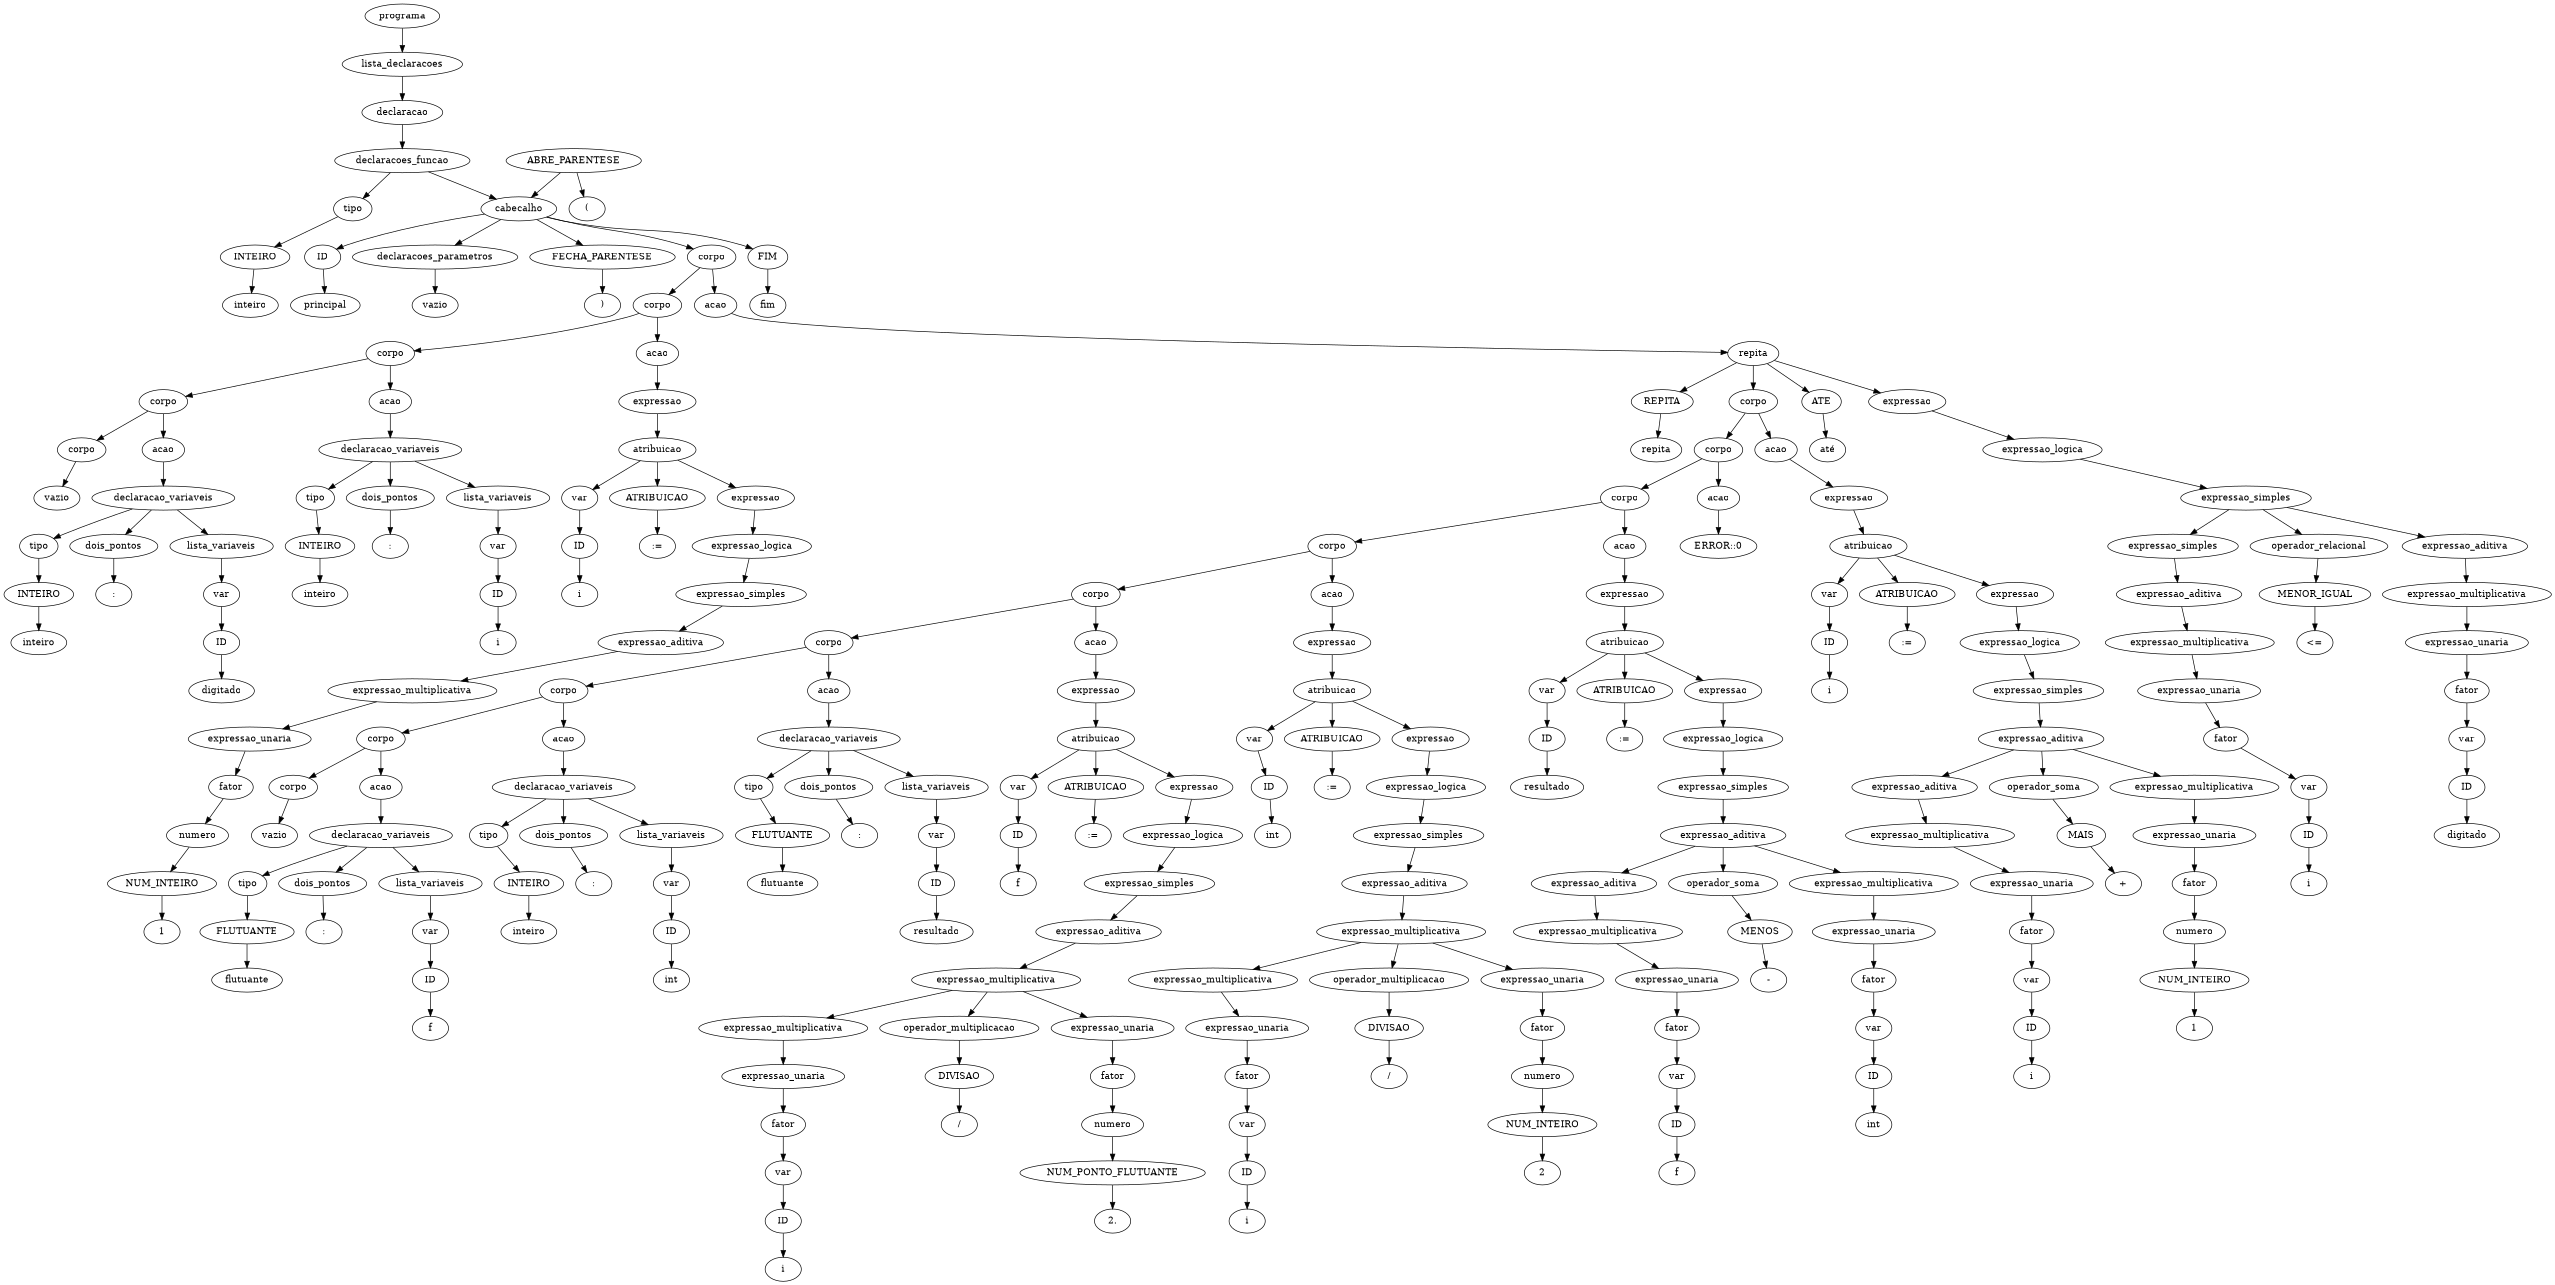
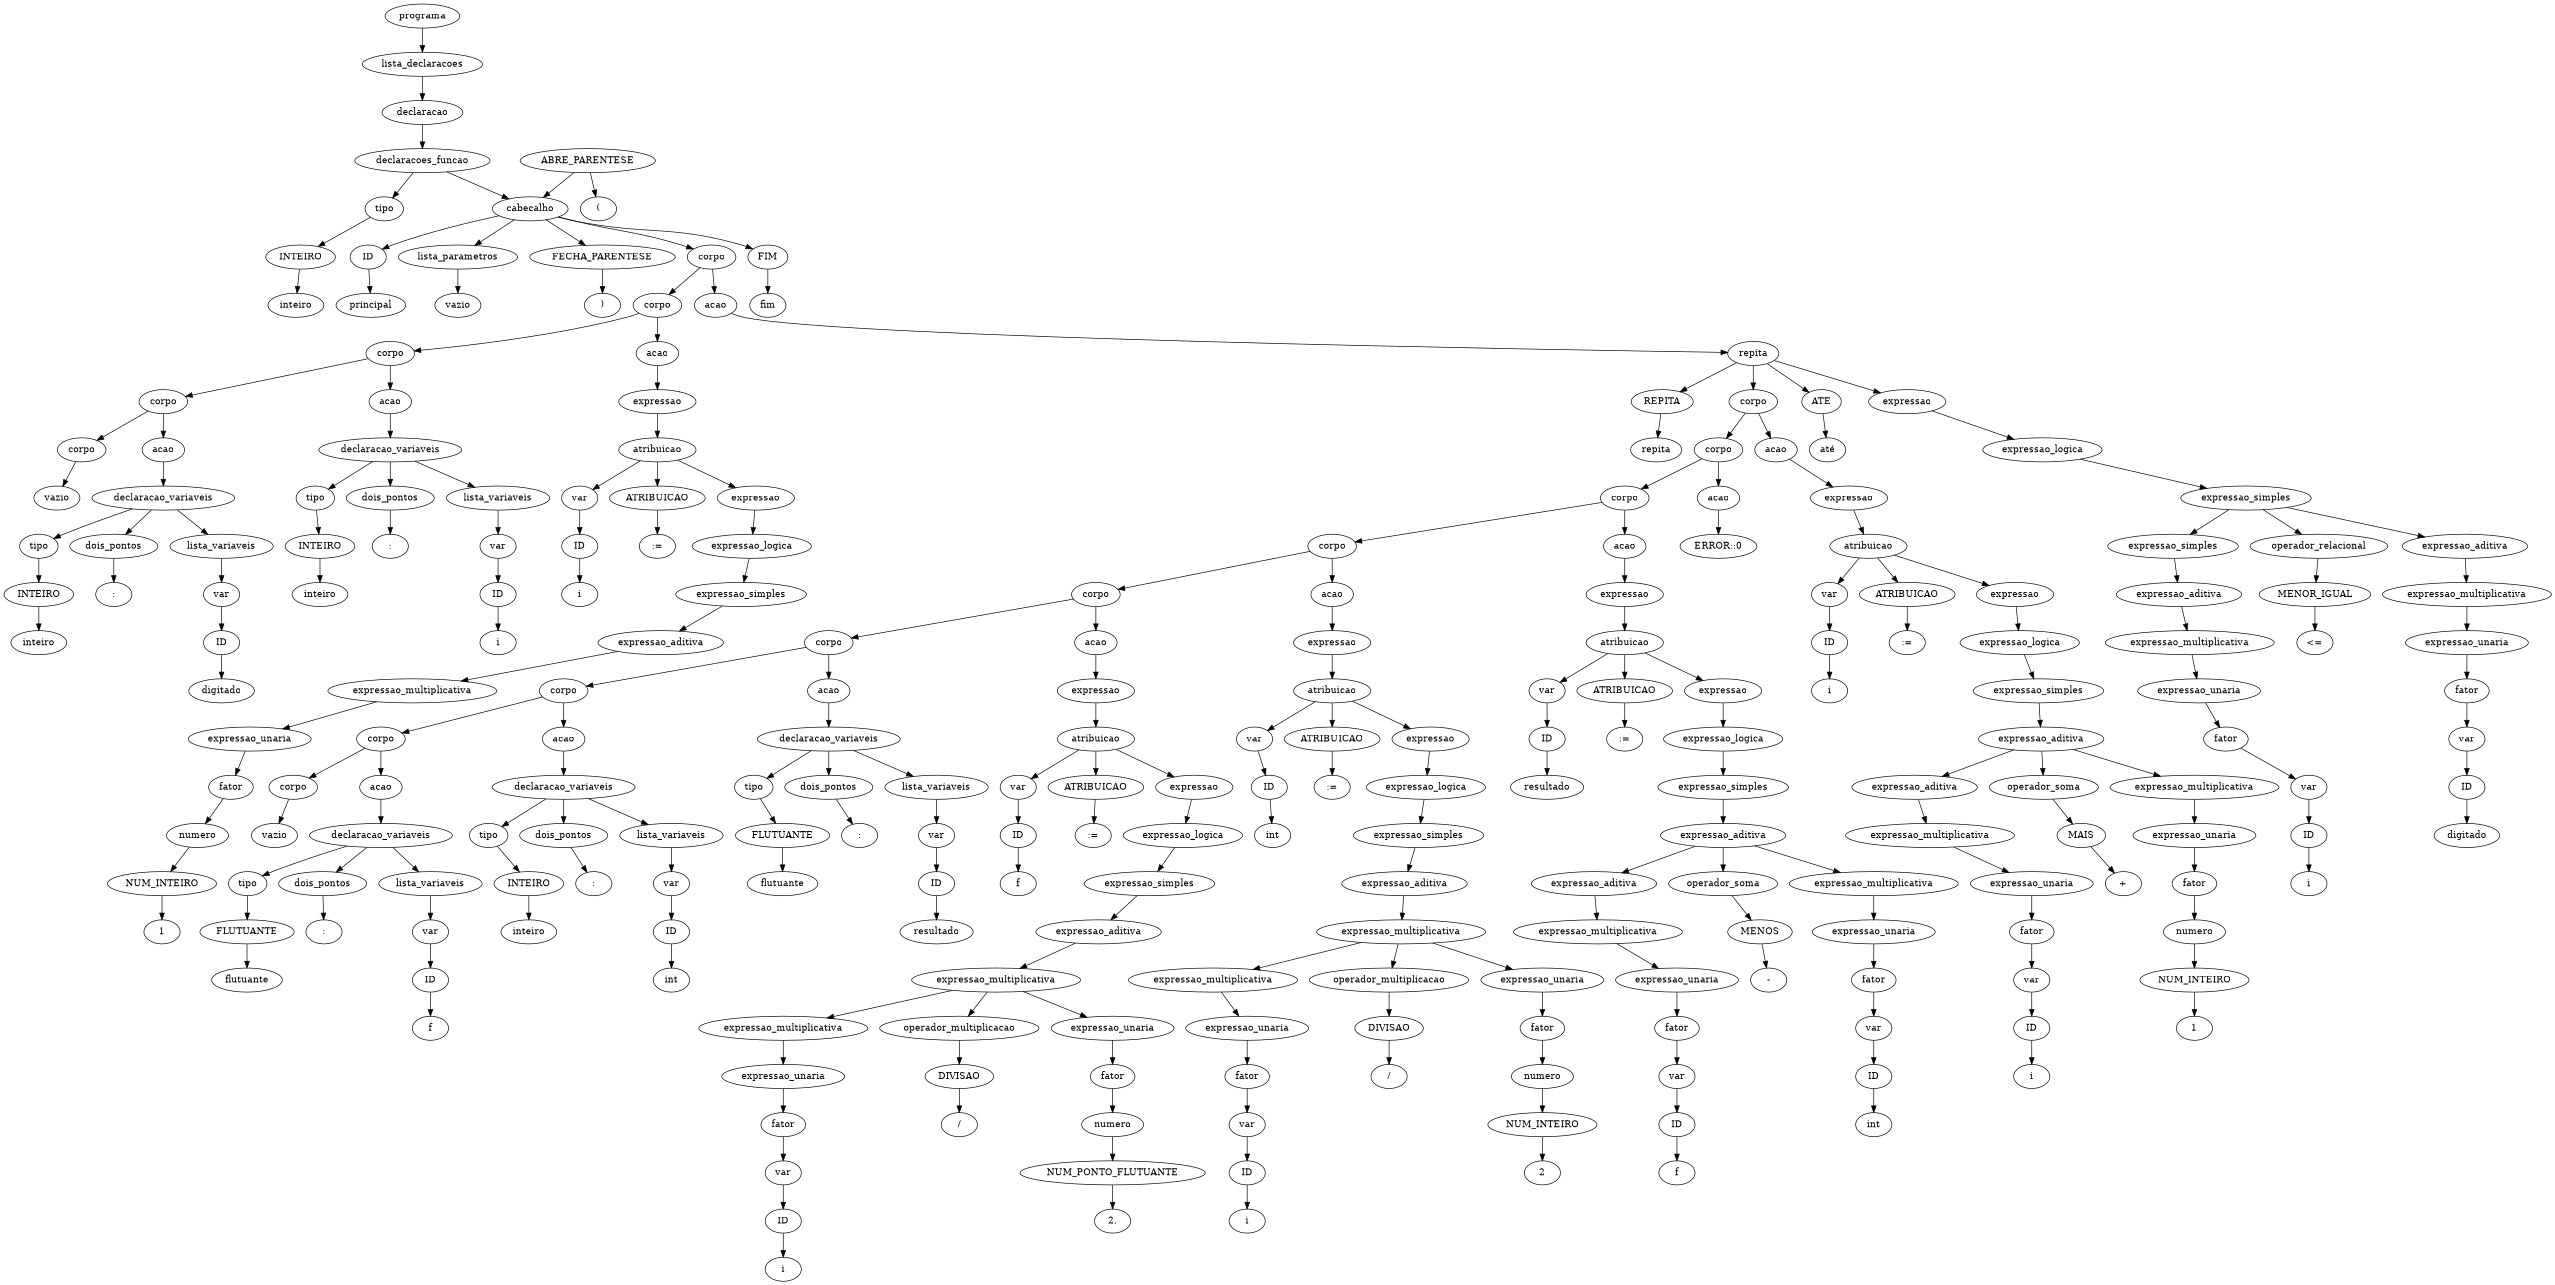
(435, 257) -> (458, 257)
